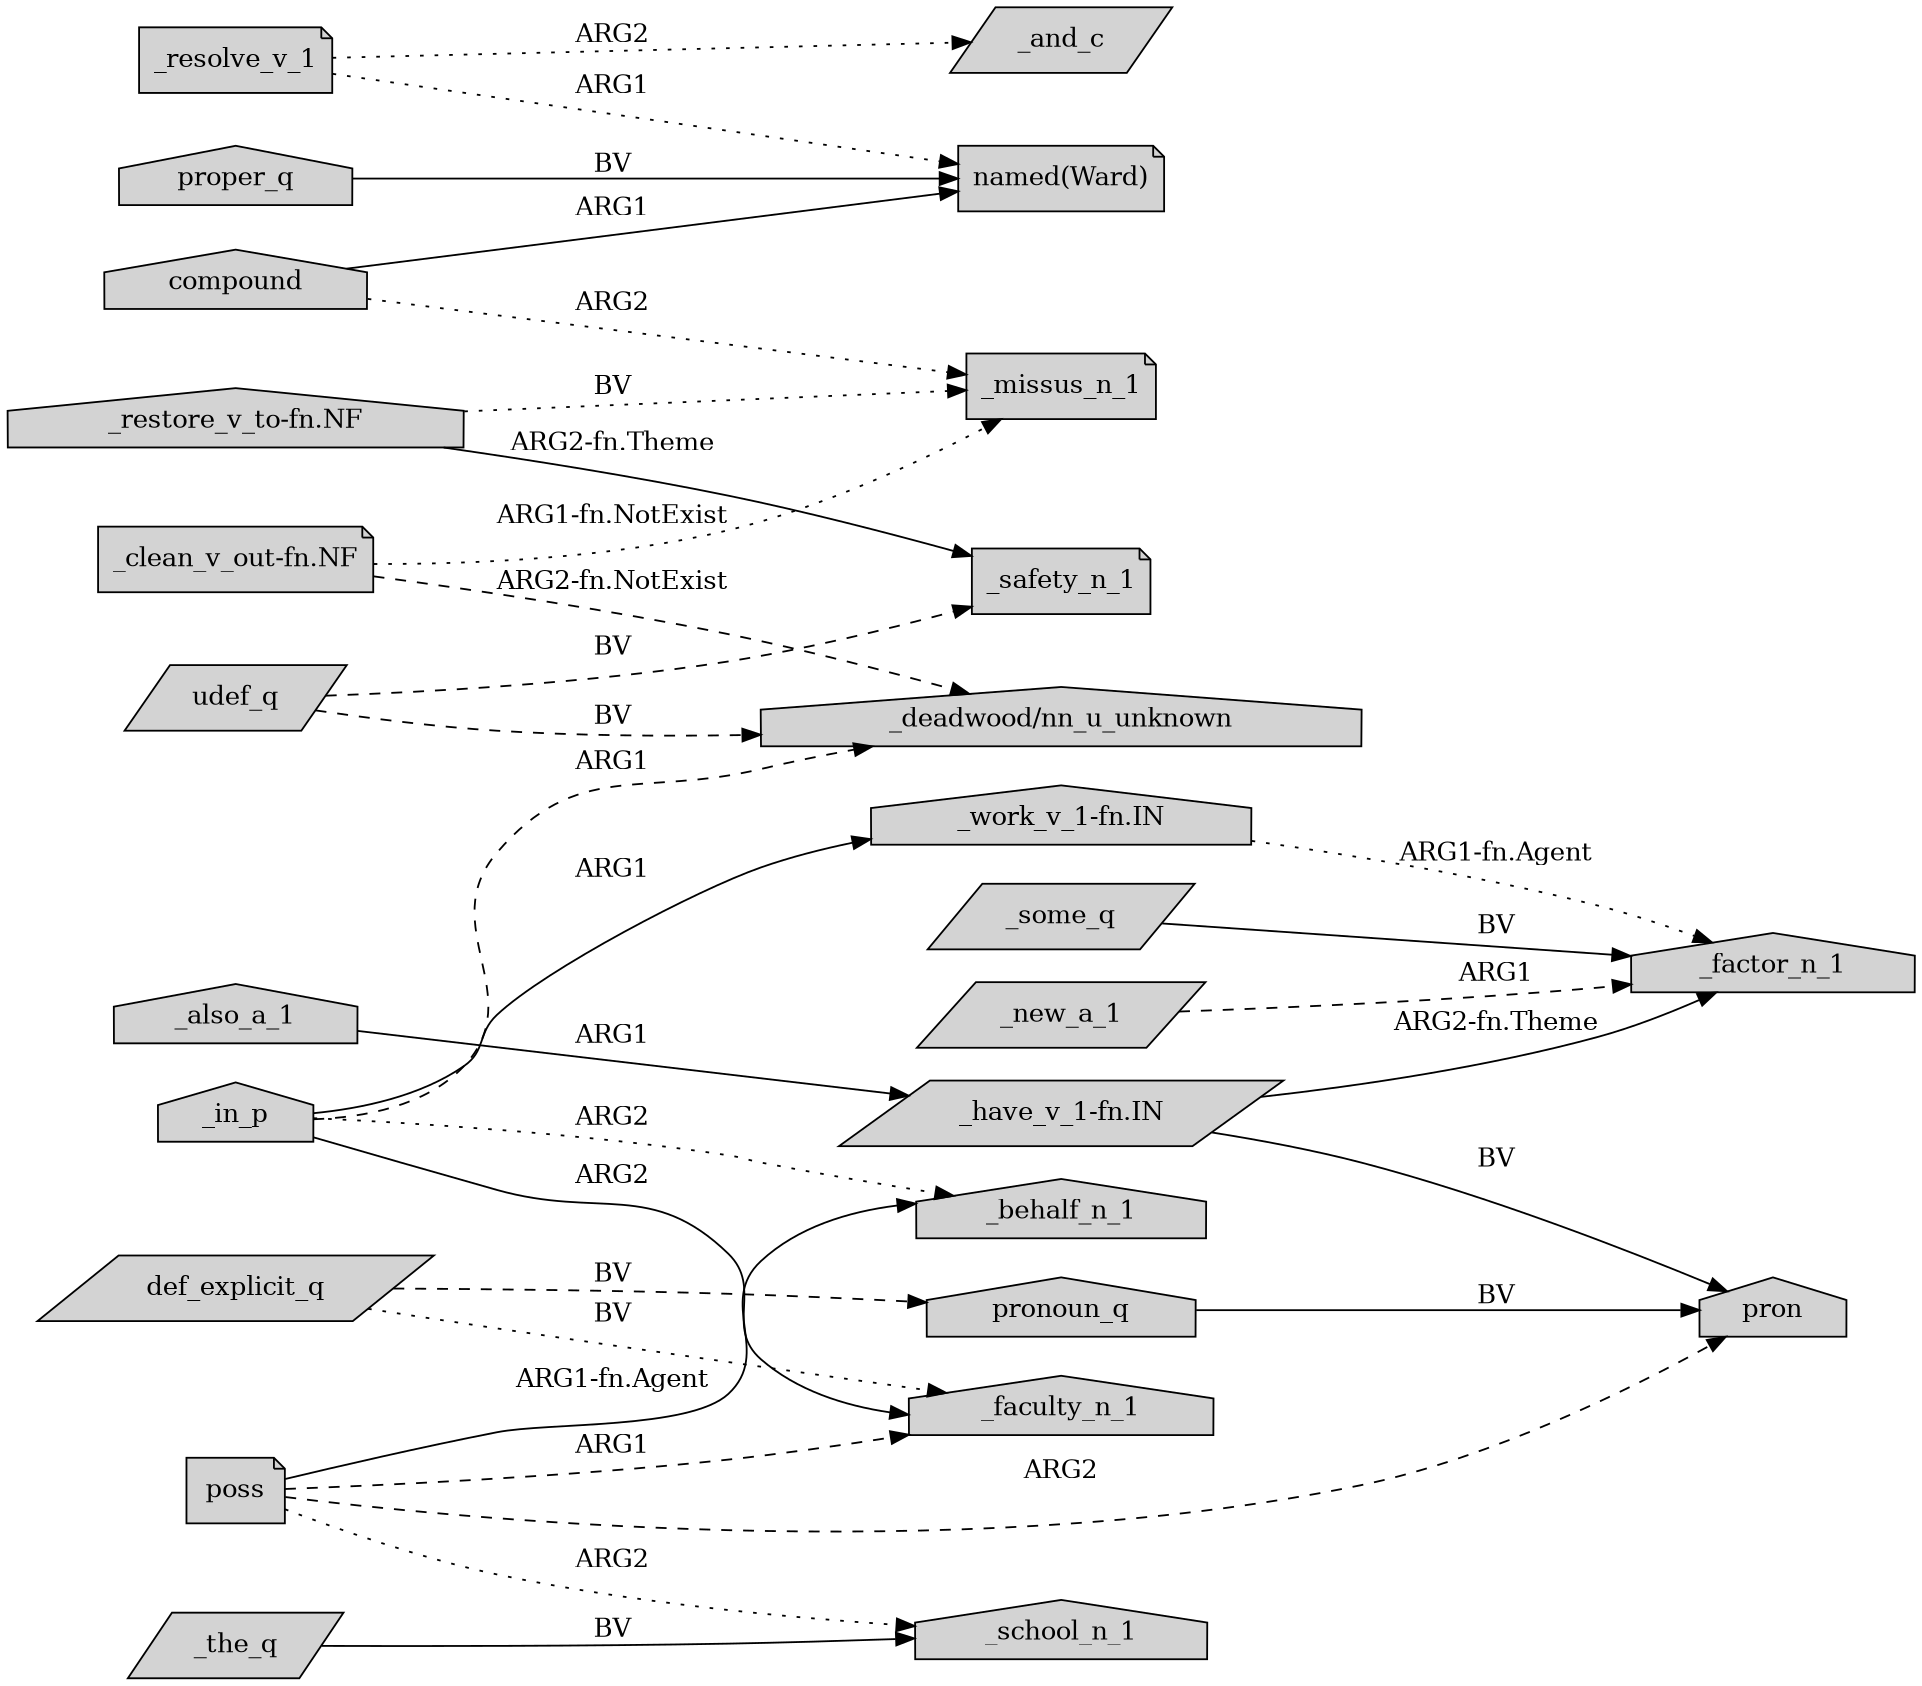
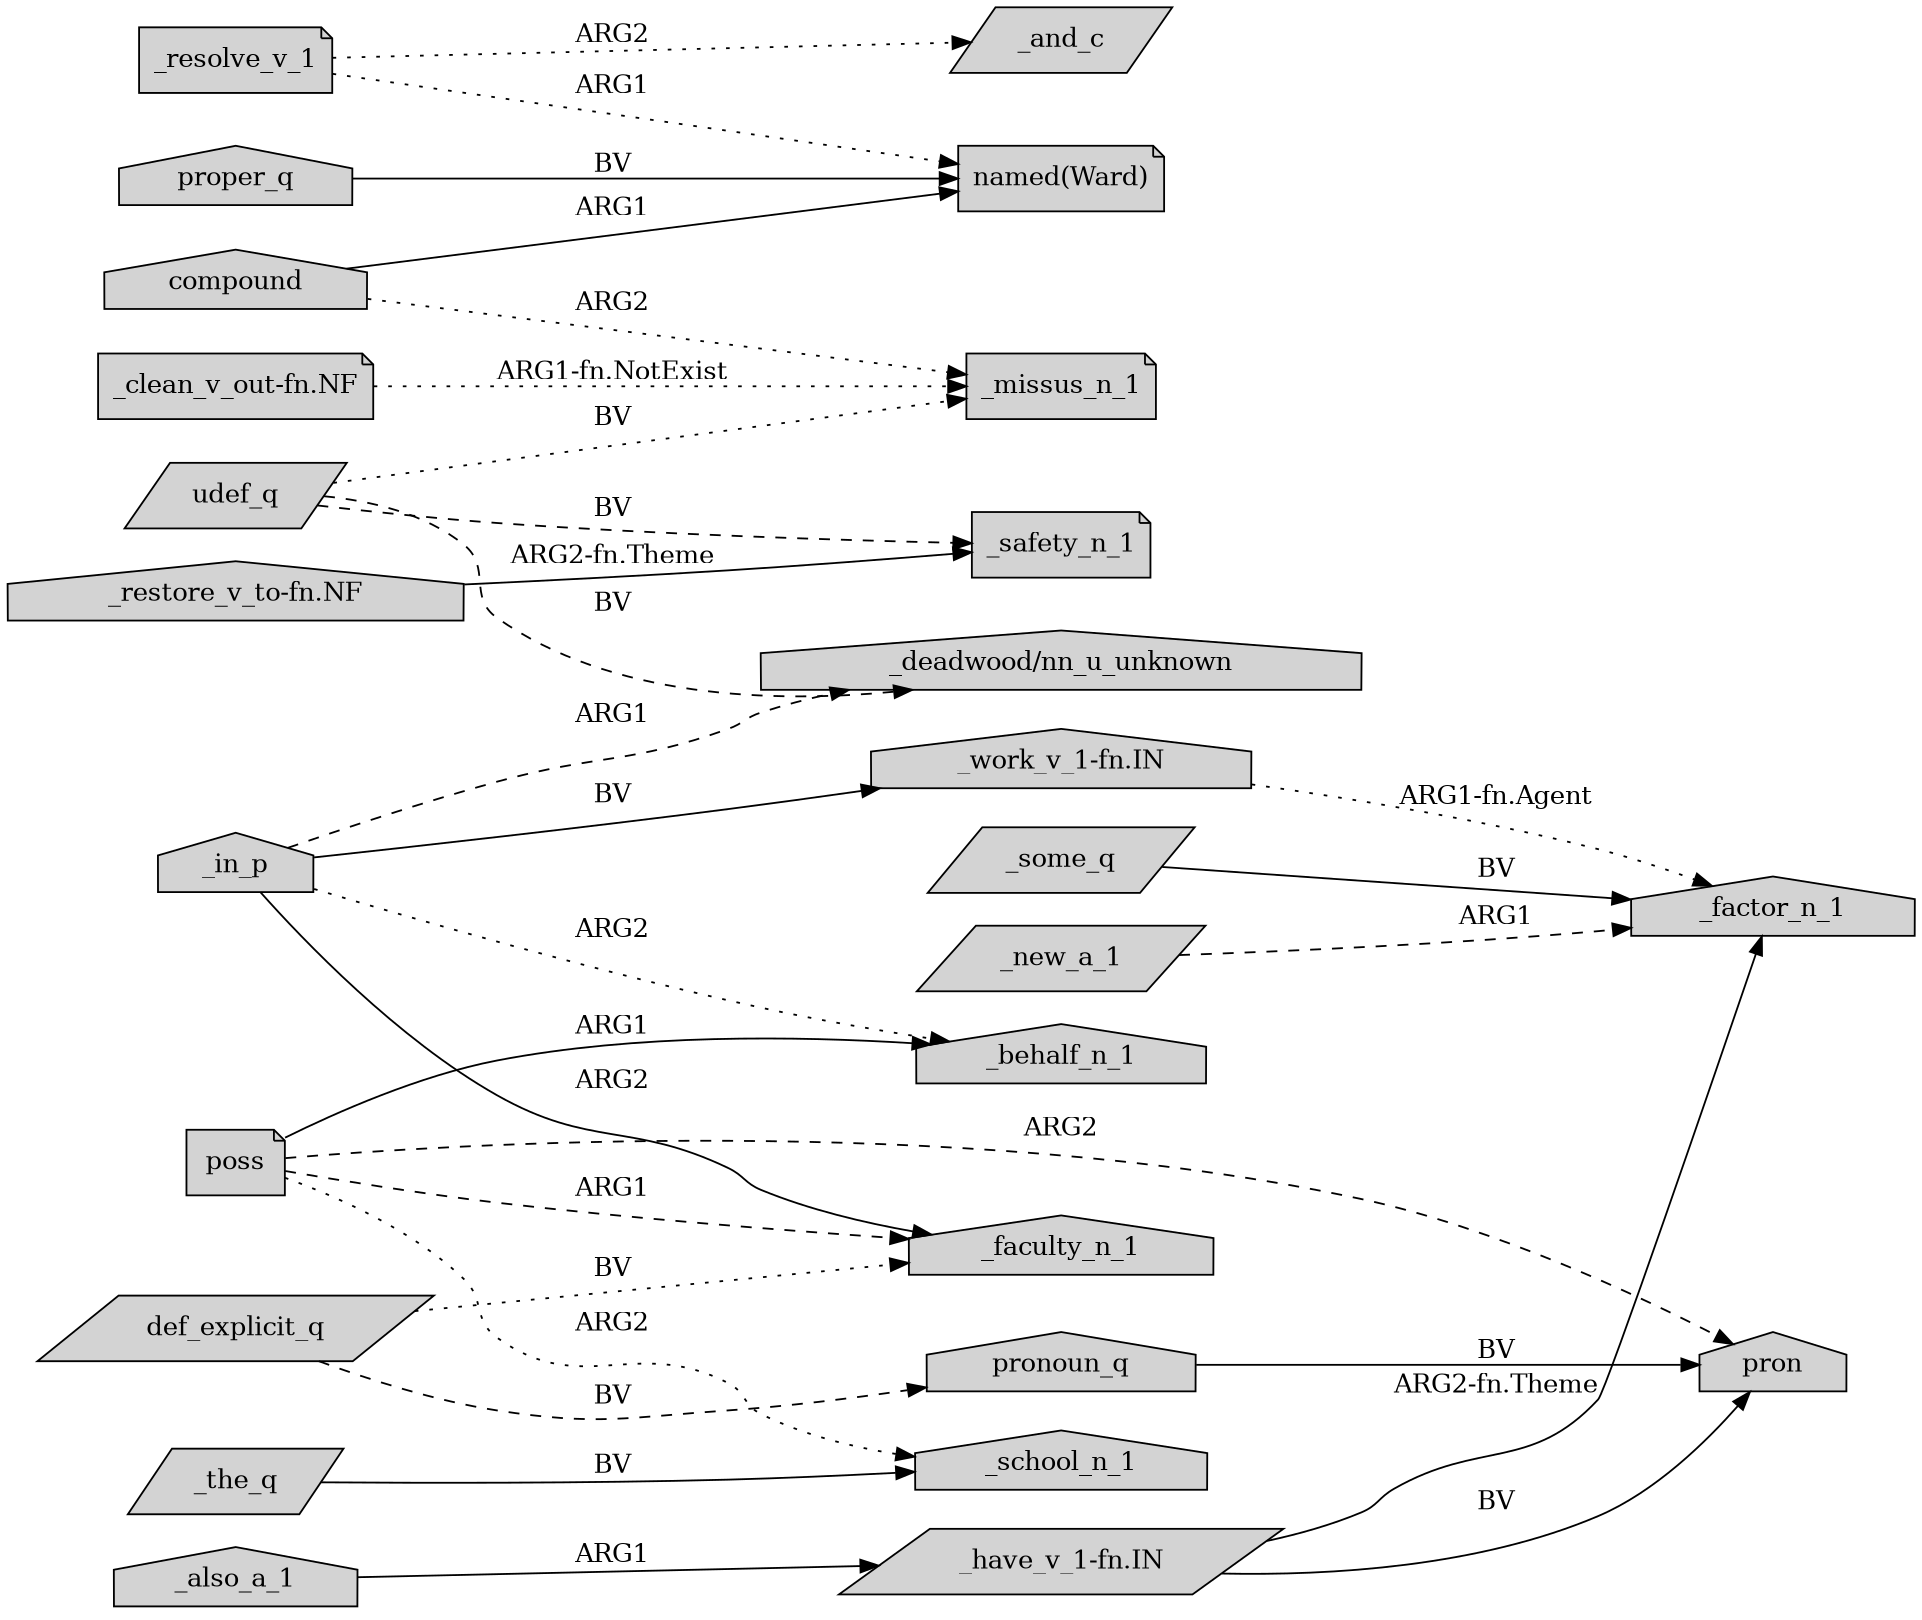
(706, 401) -> (641, 442)
(665, 622) -> none
(613, 870) -> (613, 795)
(613, 1380) -> (613, 1027)
